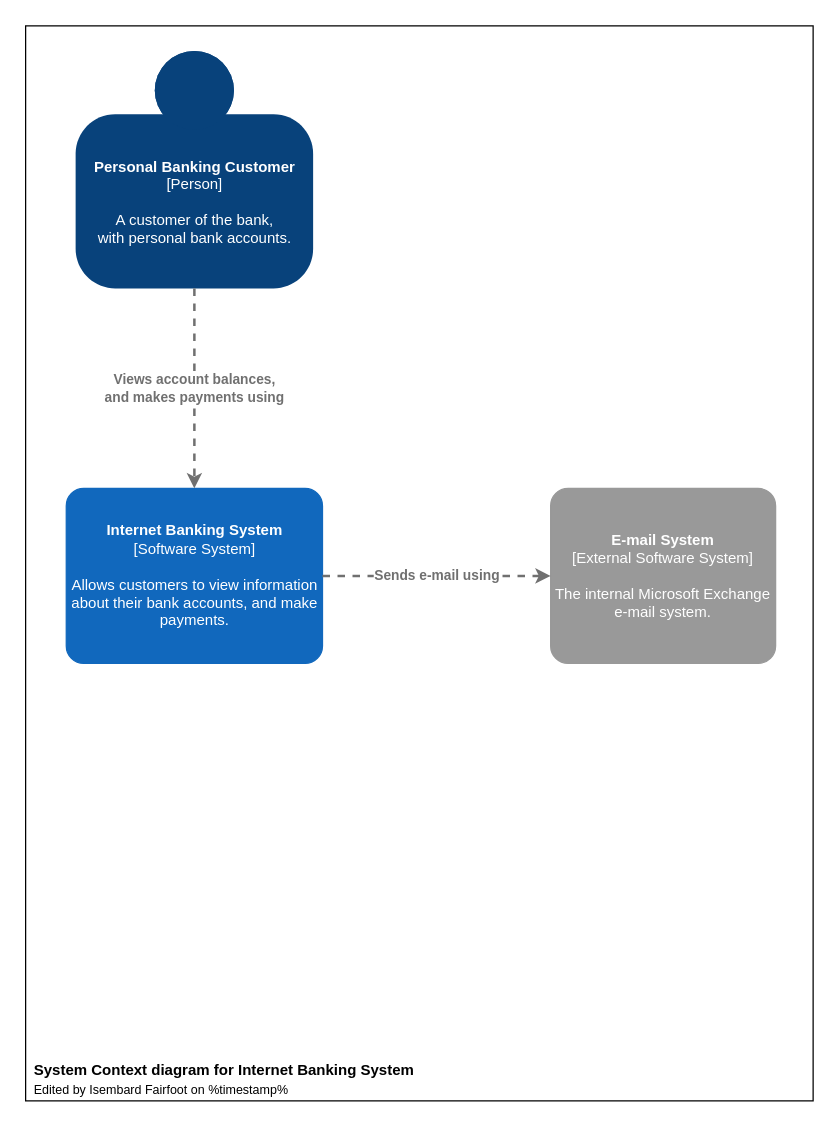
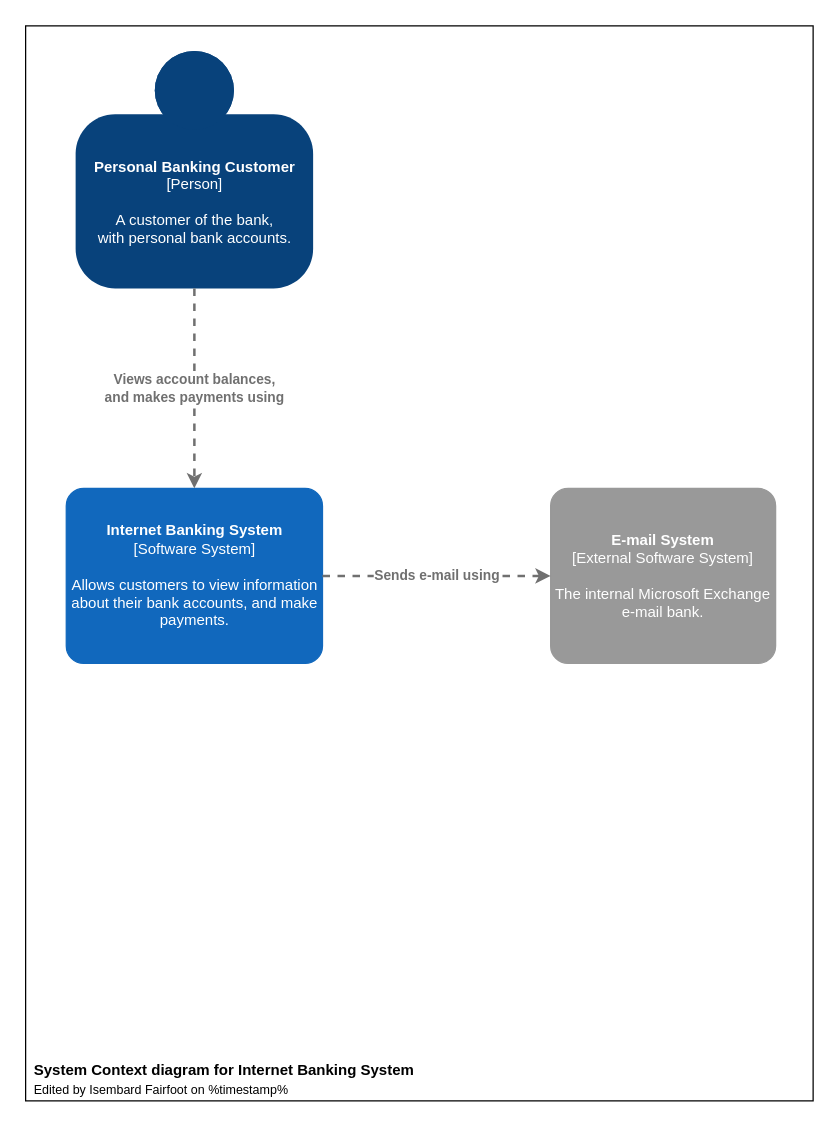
(663, 576) -> (663, 576)
